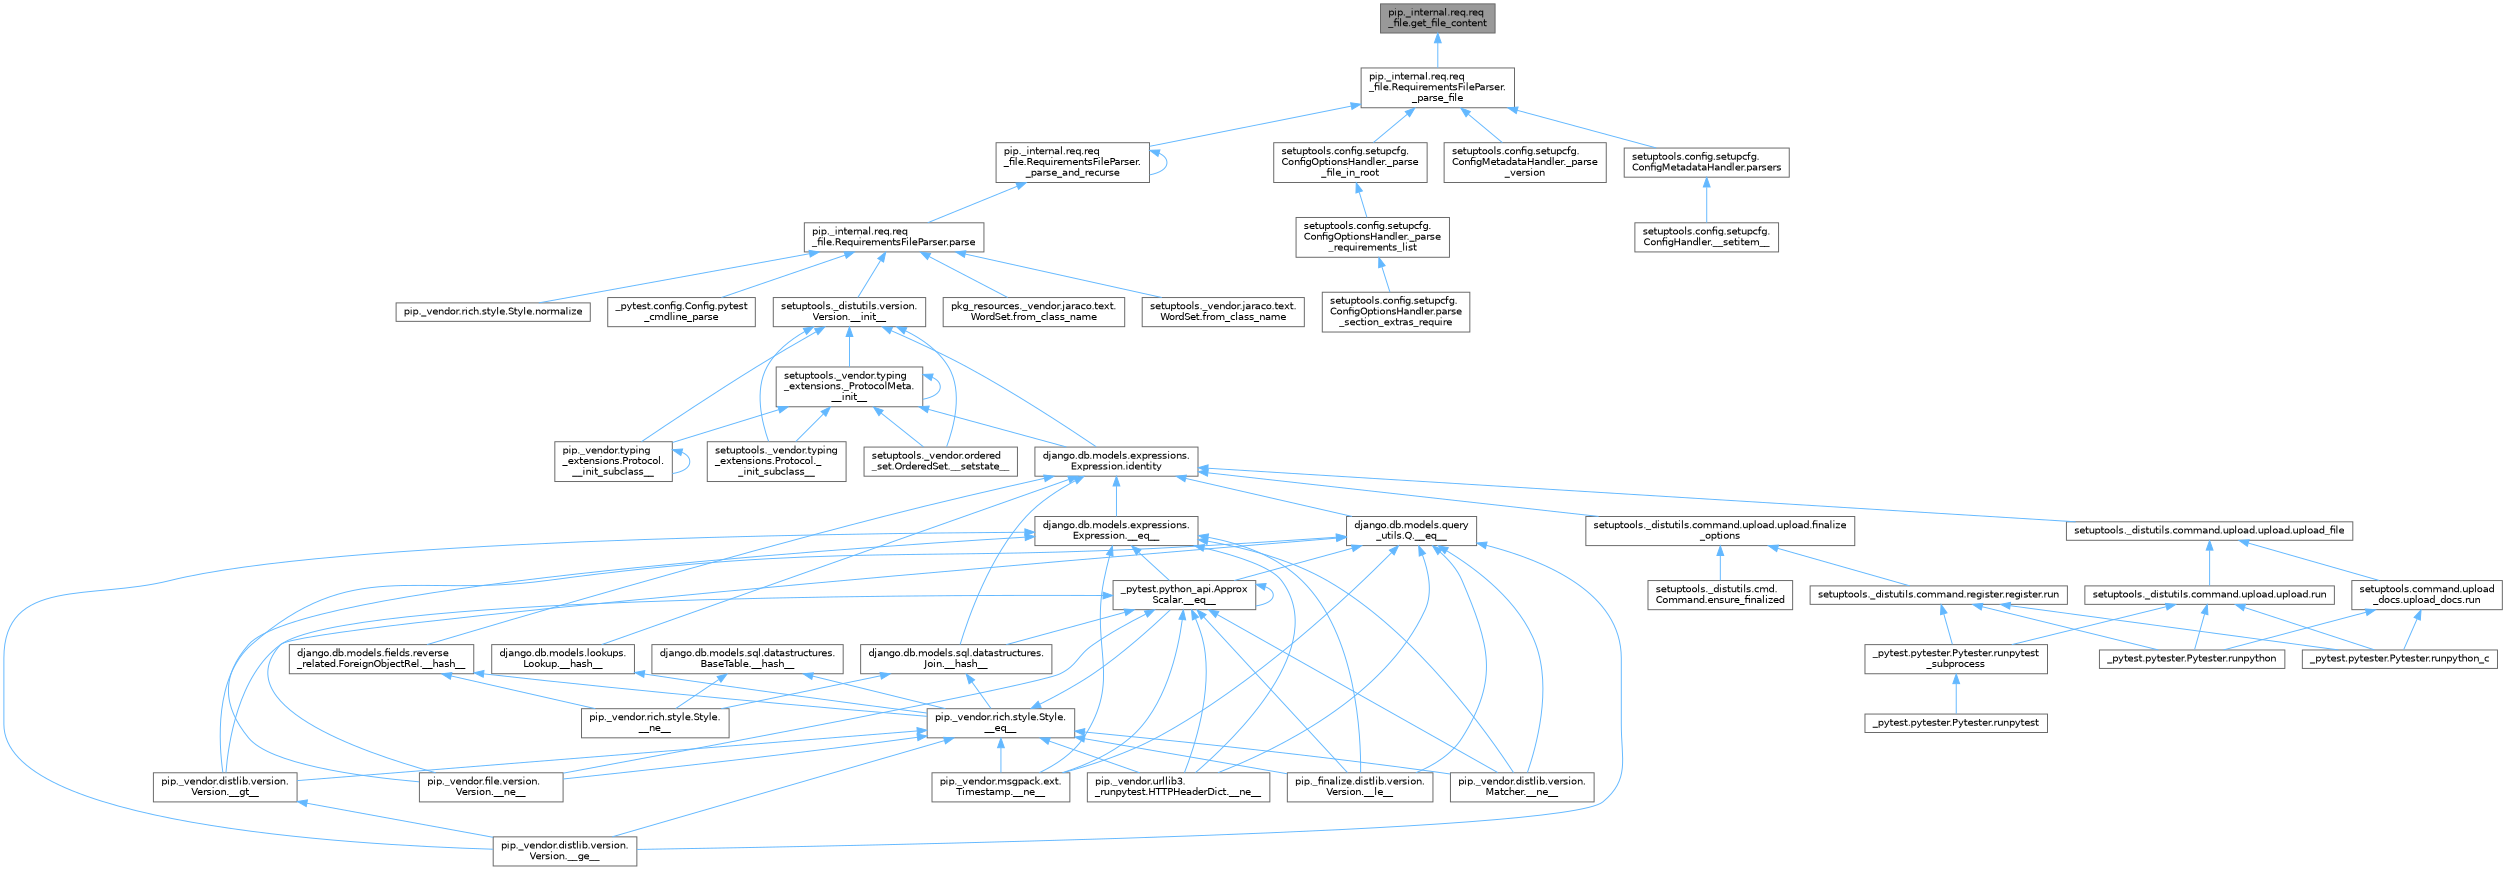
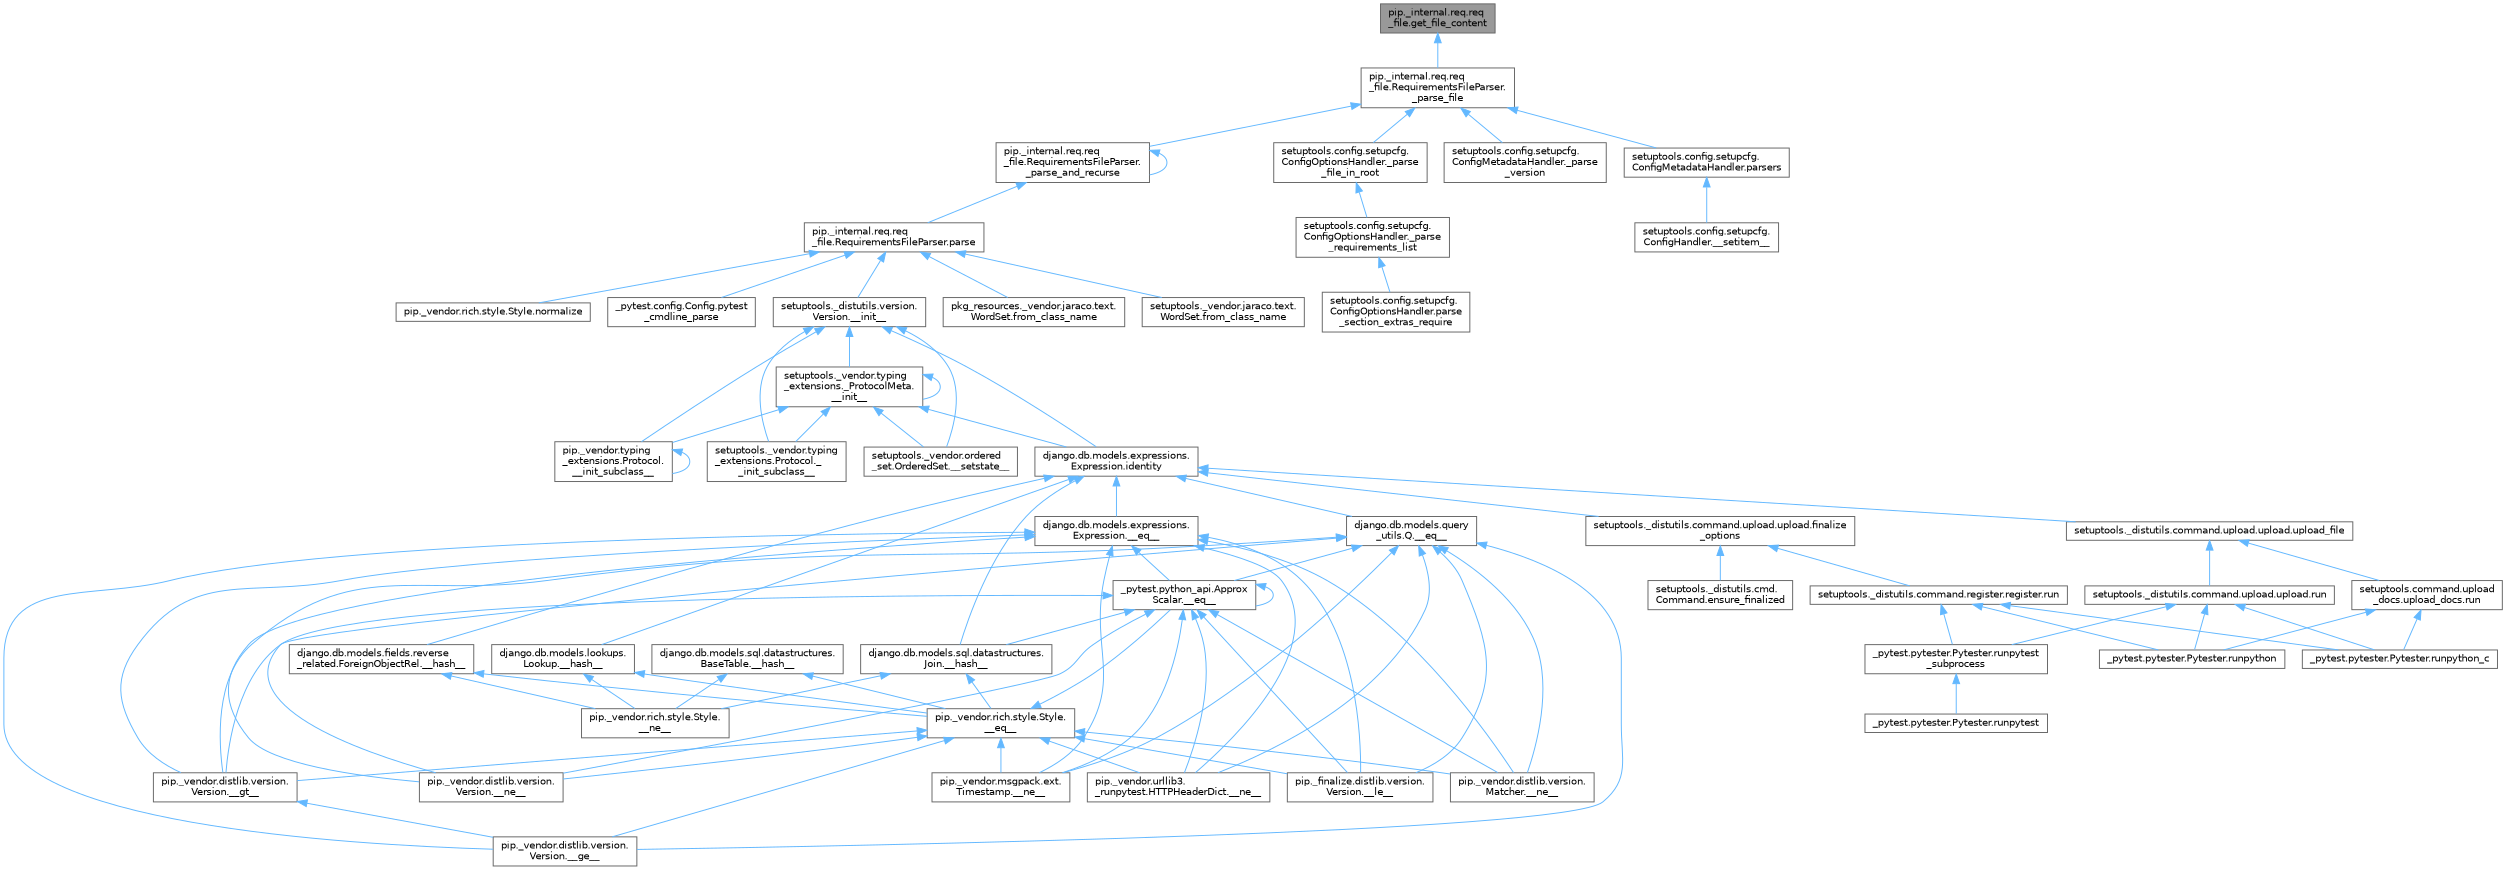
none -> (493, 563)
none -> (613, 694)
(491, 787) -> (491, 787)
